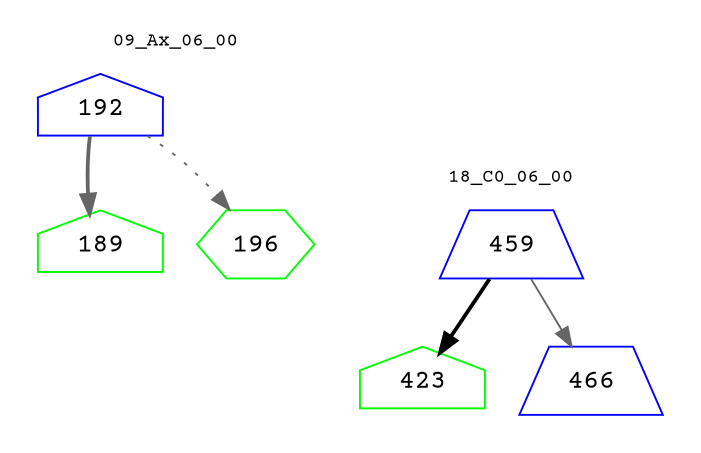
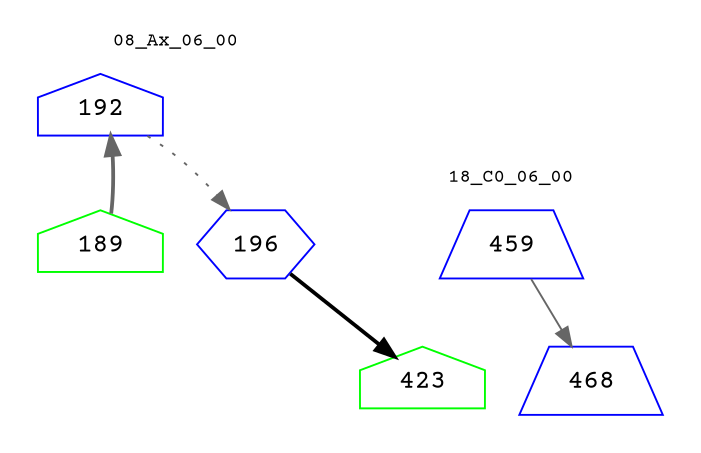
(176, 41) -> (176, 41)
(88, 165) -> (113, 184)
(256, 244) -> (256, 244)
(470, 308) -> (333, 307)
(591, 381) -> (591, 381)
